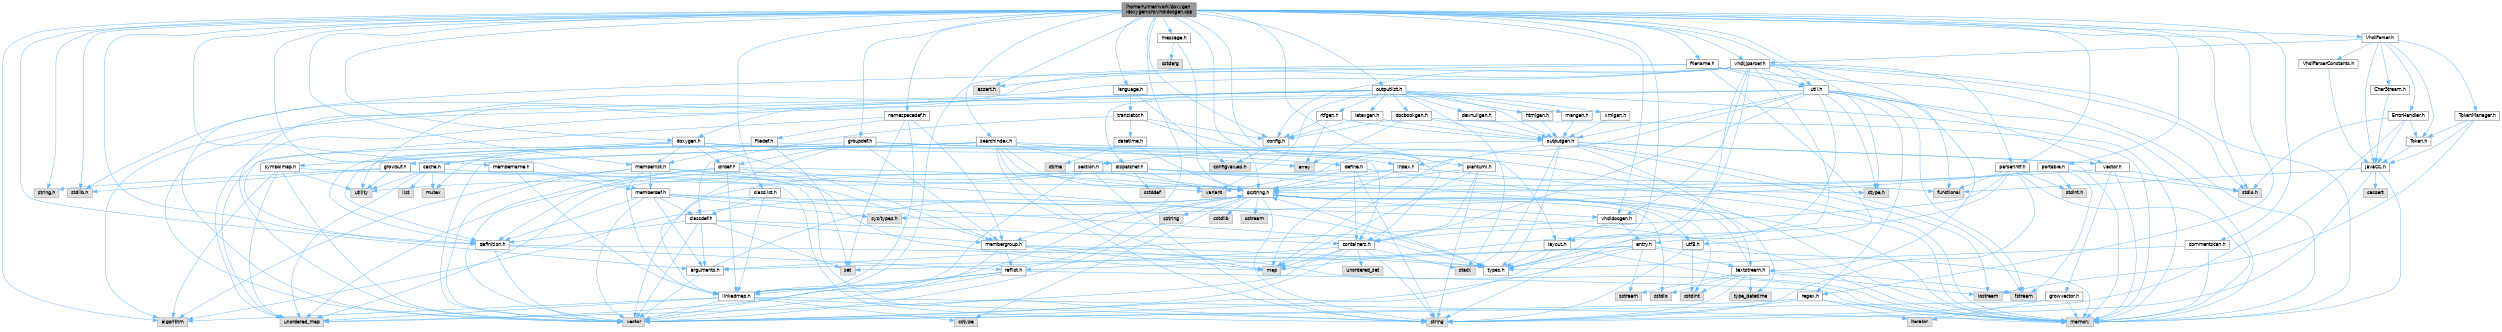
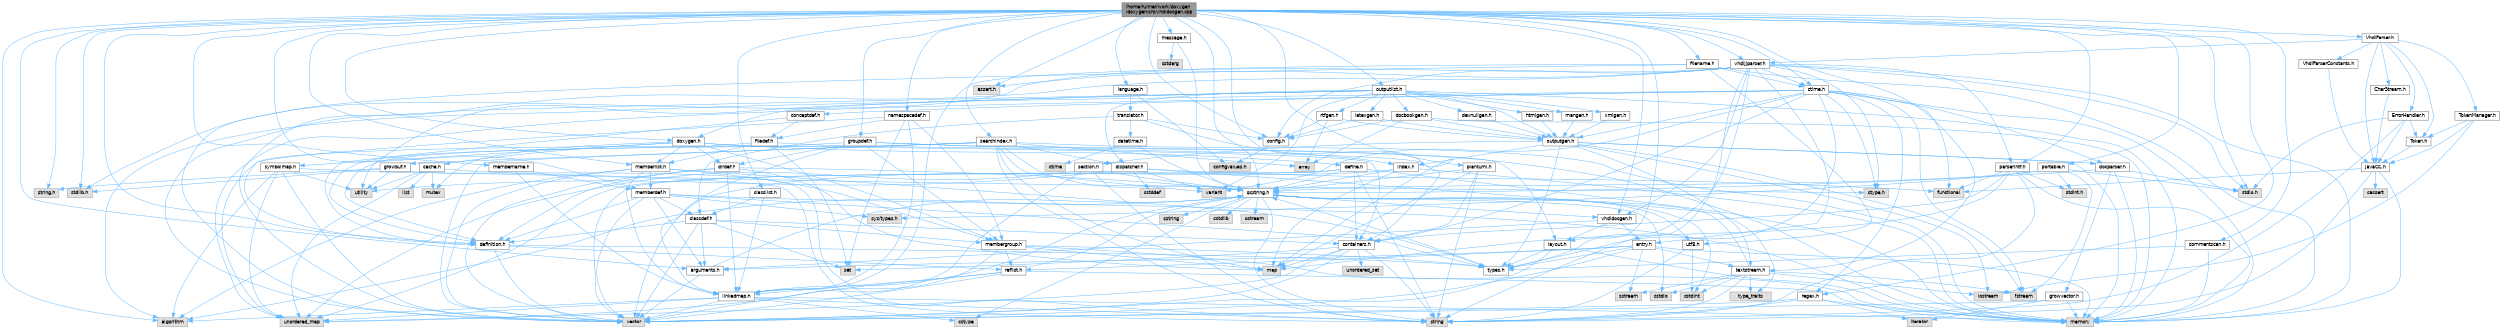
(1816, 90) -> (1816, 90)
none -> (806, 116)
(2112, 167) -> (2112, 167)
(1169, 197) -> none
(1465, 271) -> none
(925, 295) -> (909, 174)
(1751, 296) -> (1751, 296)
